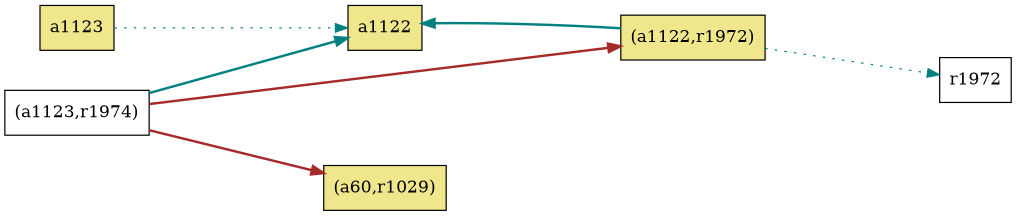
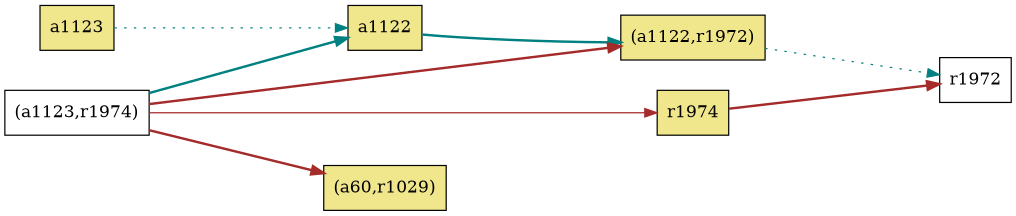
(528, 24) -> (515, 40)
none -> (693, 113)
